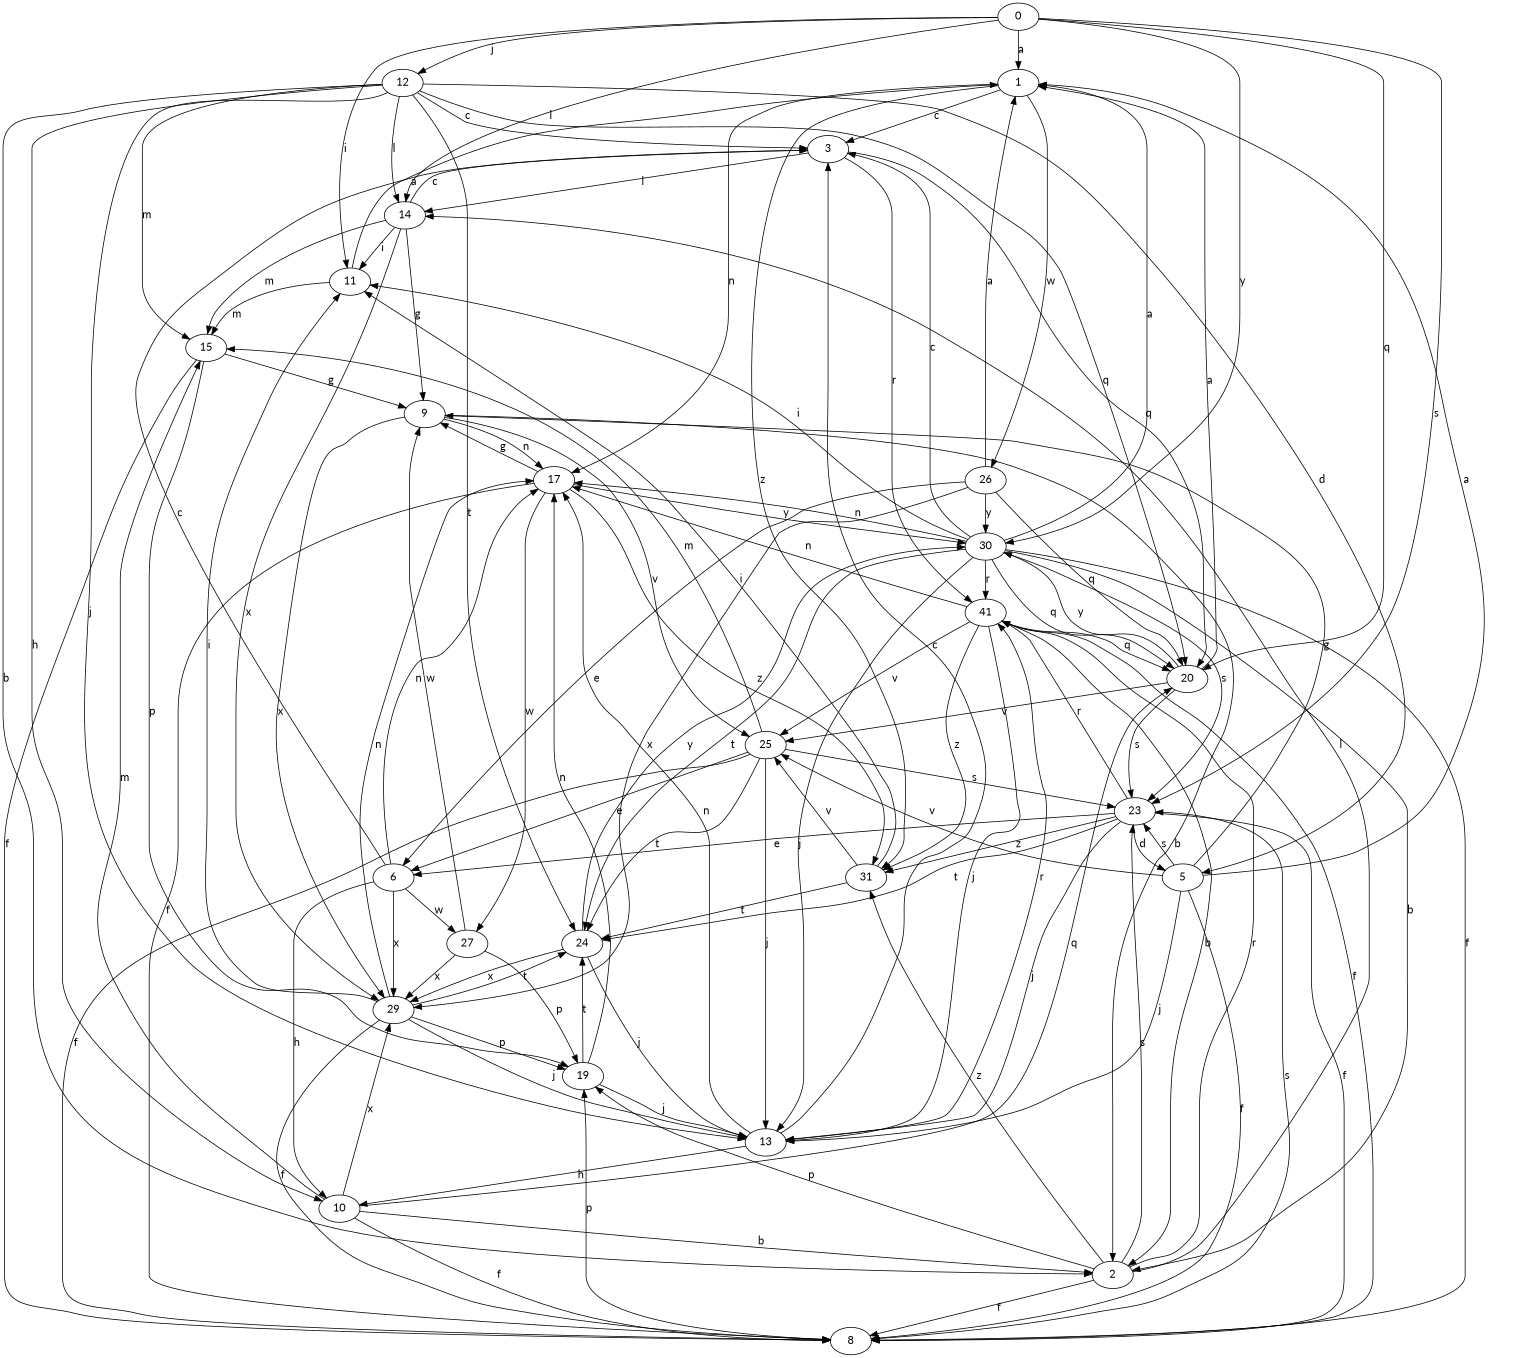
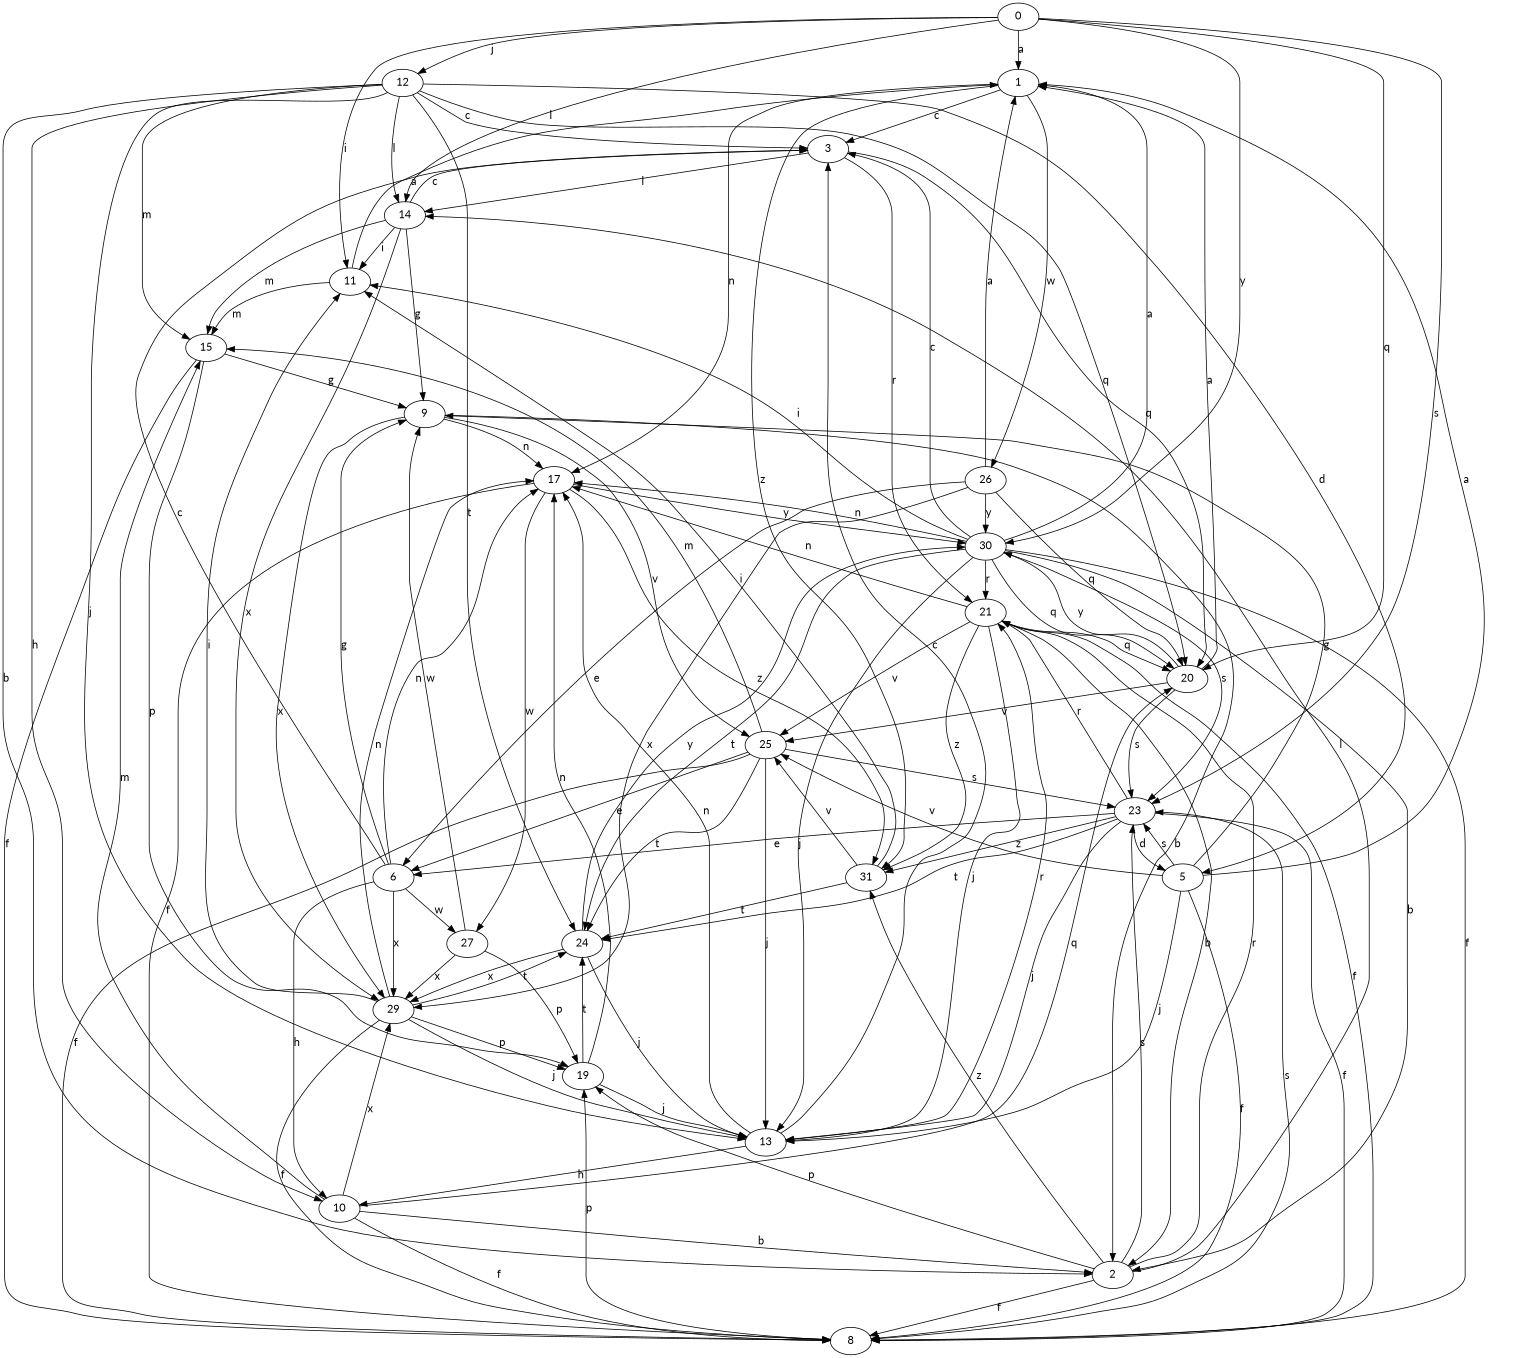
(493, 449) -> (341, 632)
(986, 613) -> (986, 613)
